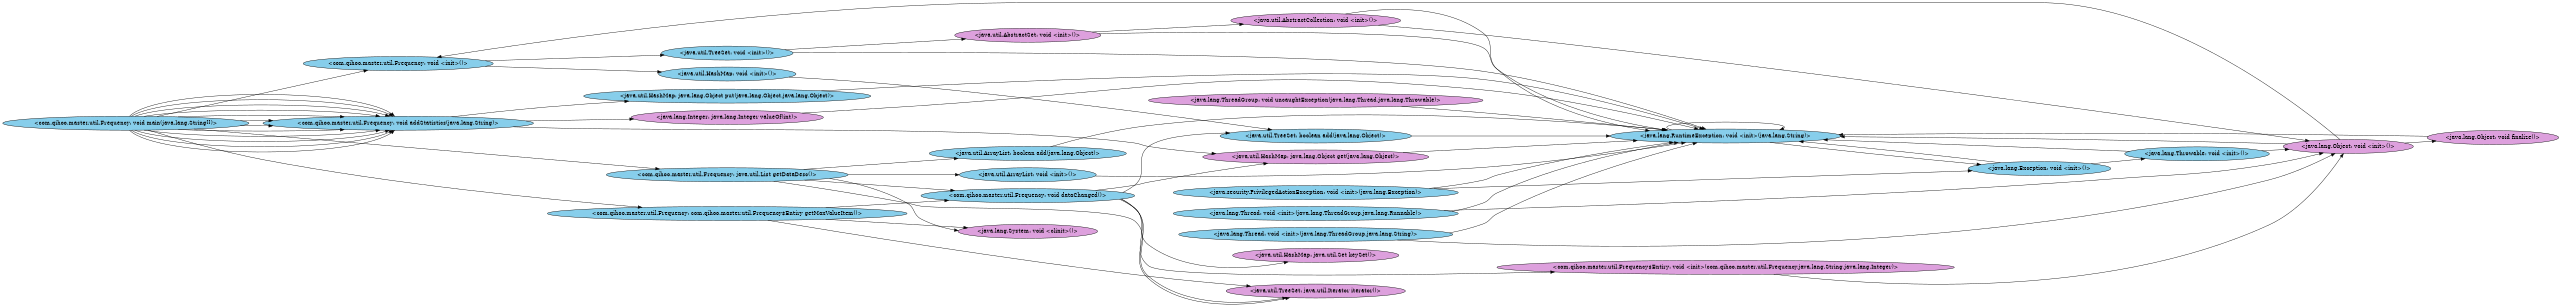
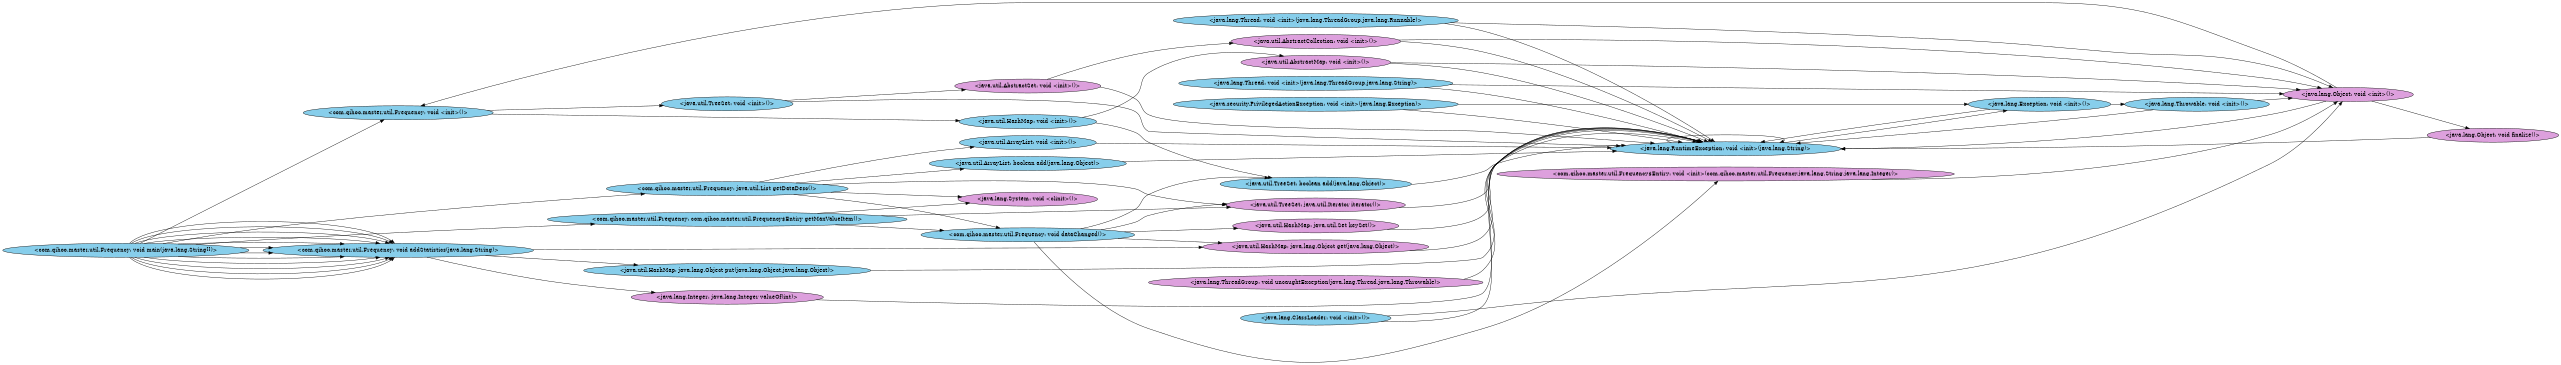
none -> (1316, 62)
none -> (1548, 141)
none -> (1484, 214)
none -> (1316, 318)
